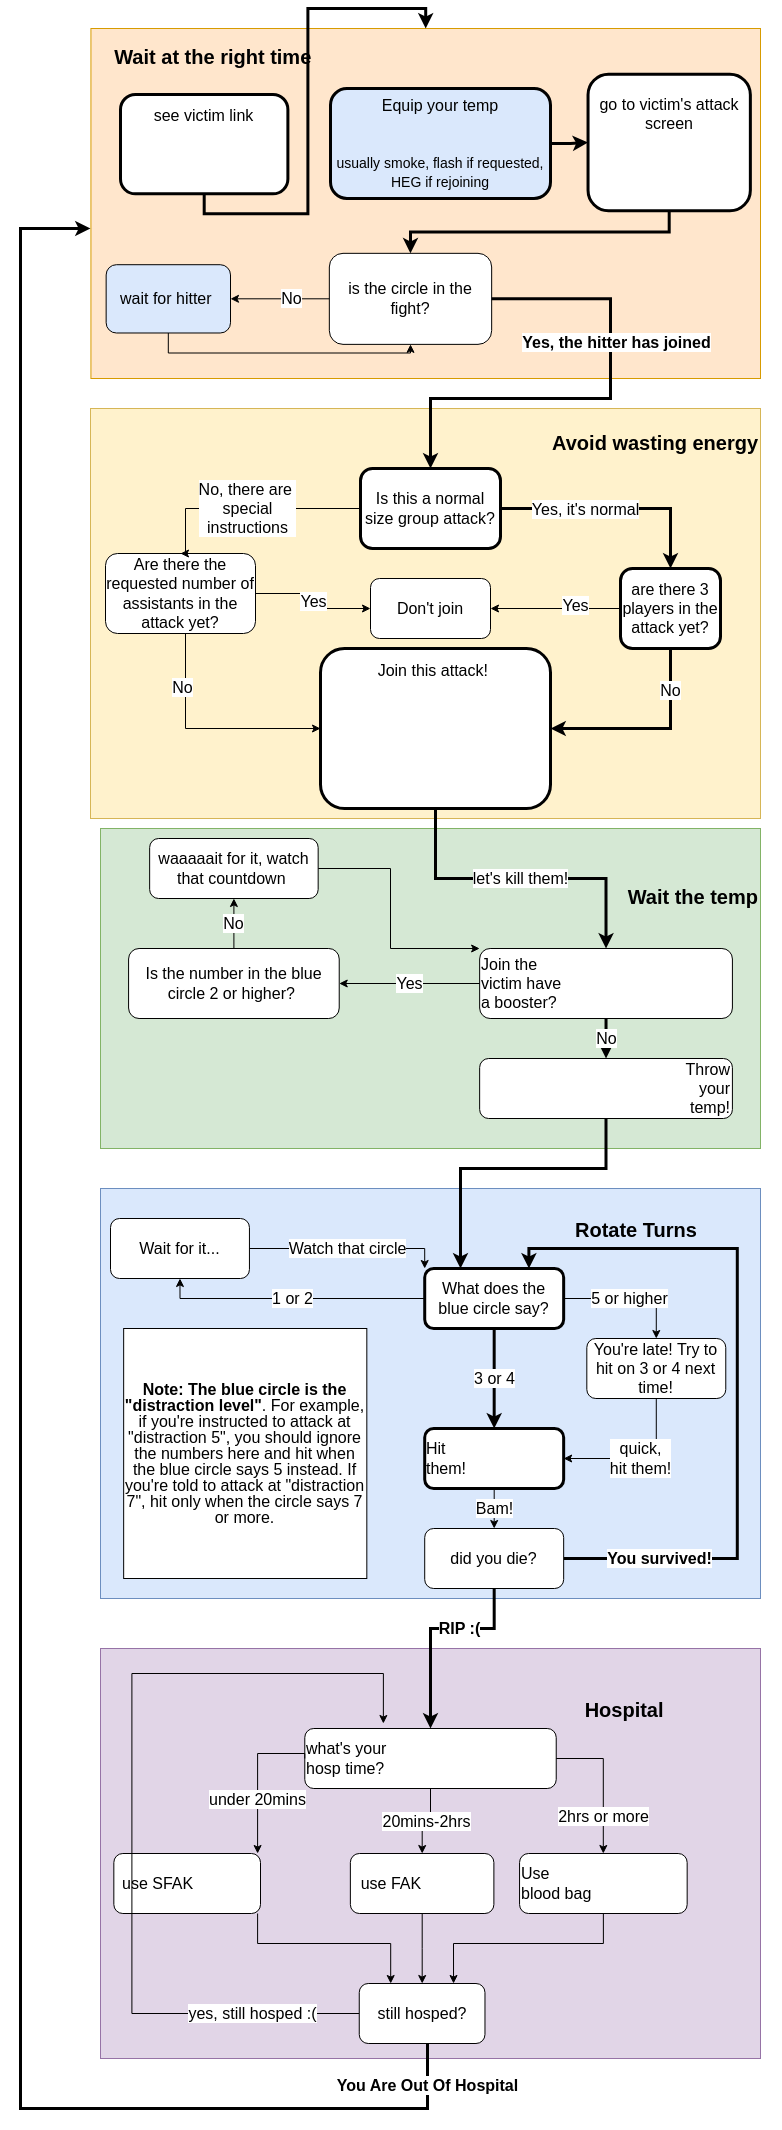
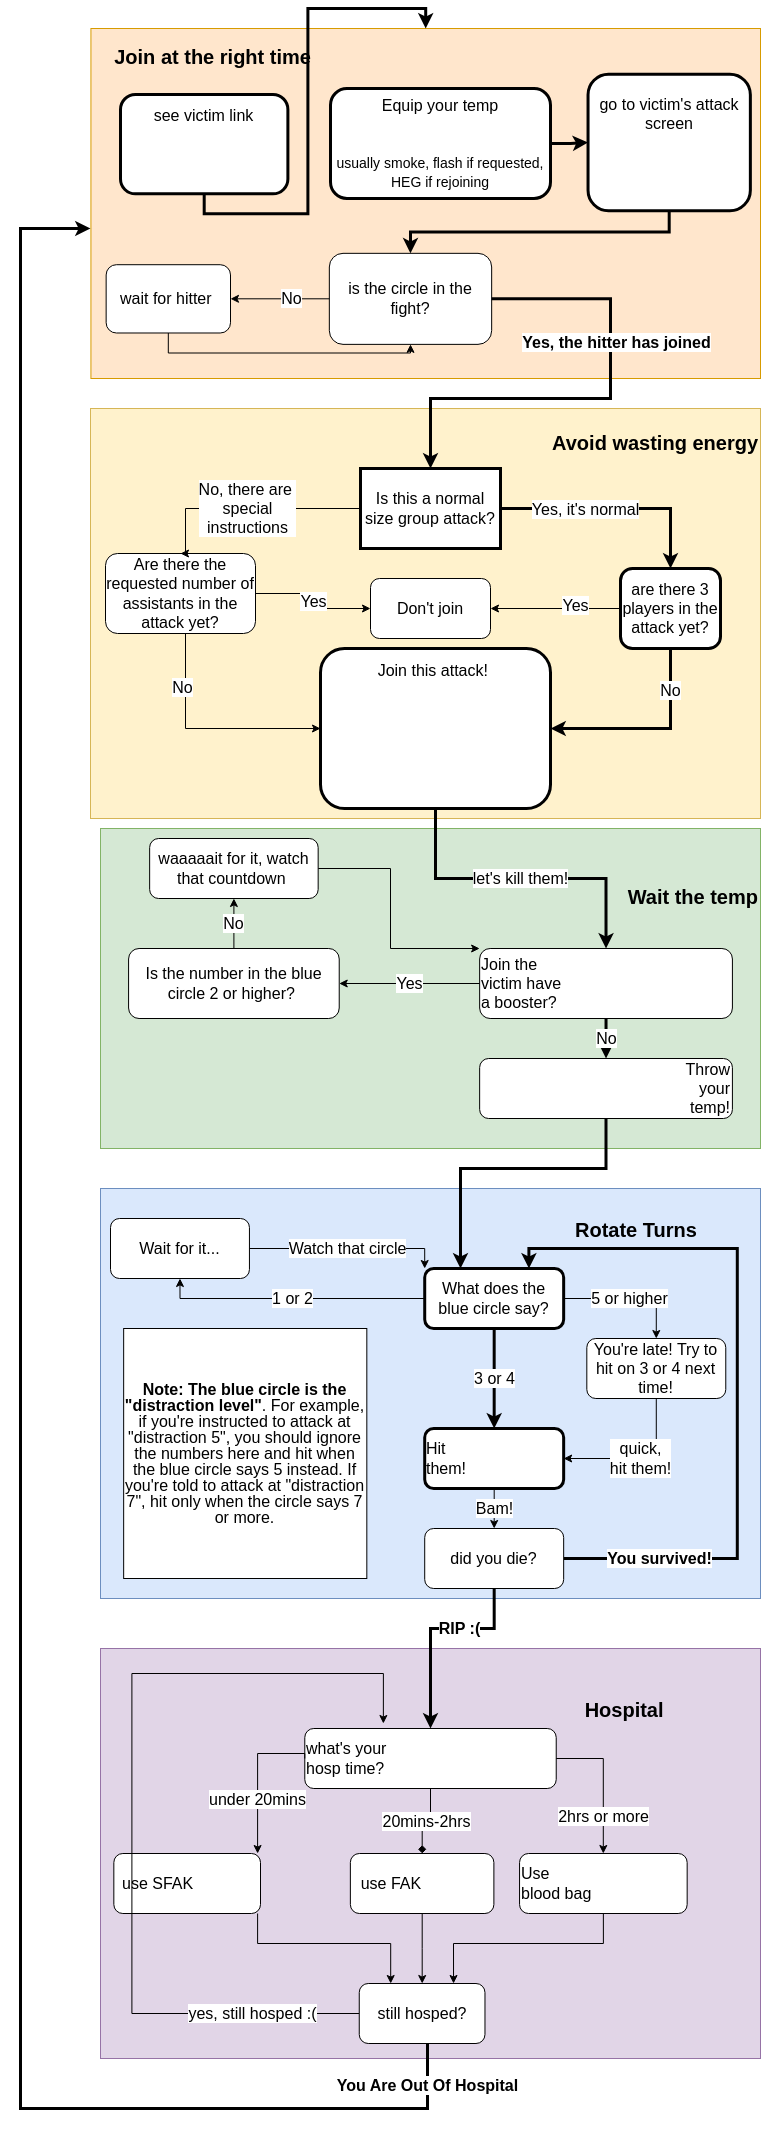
(441, 144) -> (441, 144)
(177, 204) -> (177, 204)
(168, 299) -> (168, 299)
(431, 509) -> (431, 509)
(422, 1845) -> (422, 1844)
